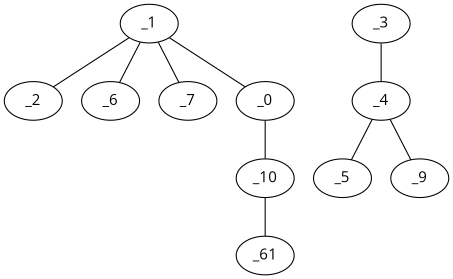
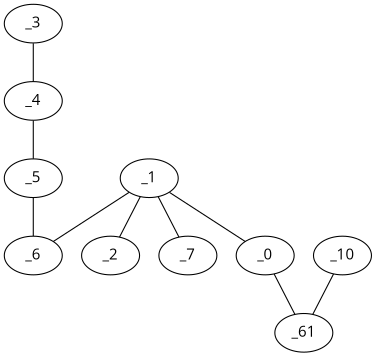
(265, 140) -> (285, 294)
(420, 178) -> none
none -> (33, 217)
